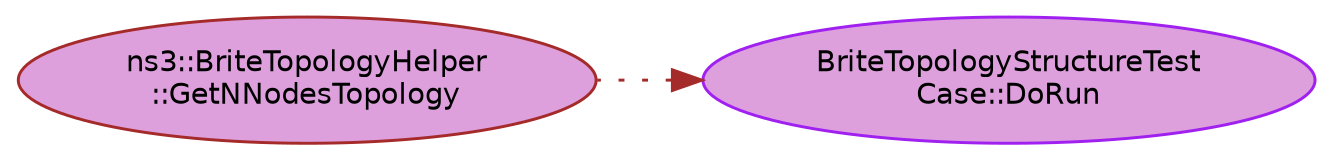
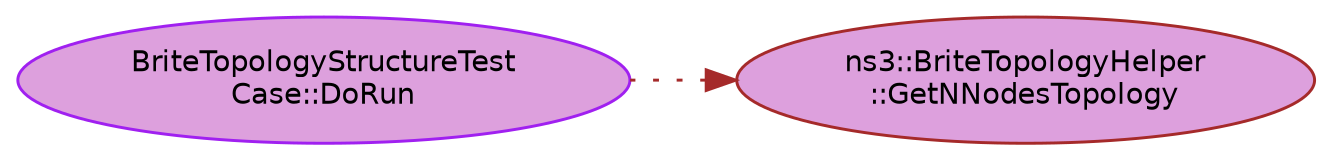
(634, 80) -> (668, 80)
